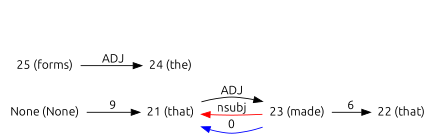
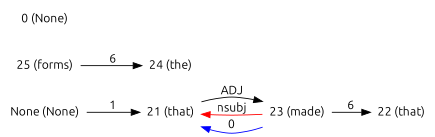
none -> (45, 19)
(113, 59) -> (113, 59)
(113, 106) -> (113, 106)
